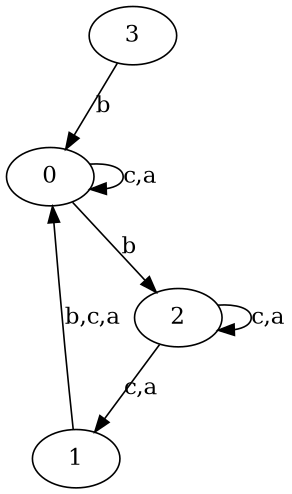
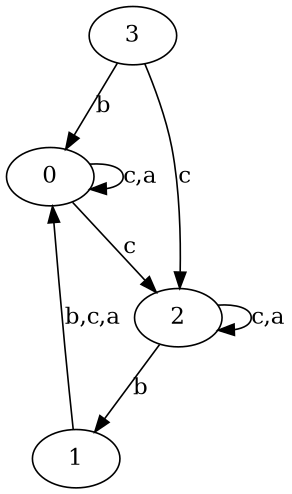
none -> (175, 166)
(130, 247) -> (130, 247)
(141, 388) -> (141, 388)
